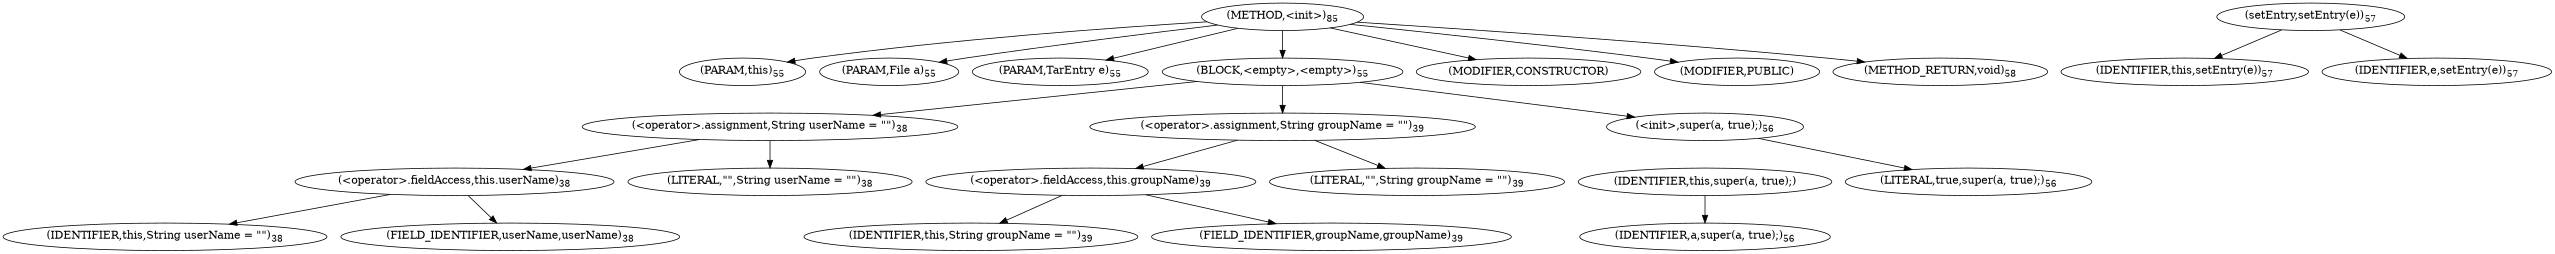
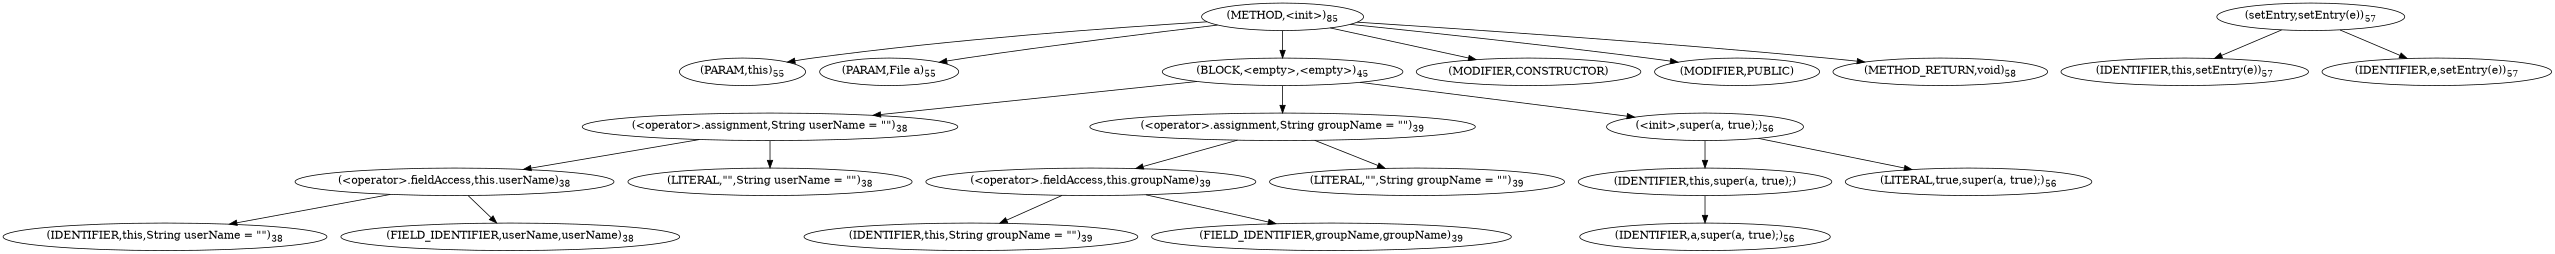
(1363, 71) -> (1363, 71)
(1060, 72) -> none
none -> (1705, 151)
